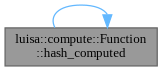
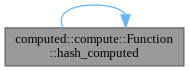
(81, 47) -> (94, 47)
